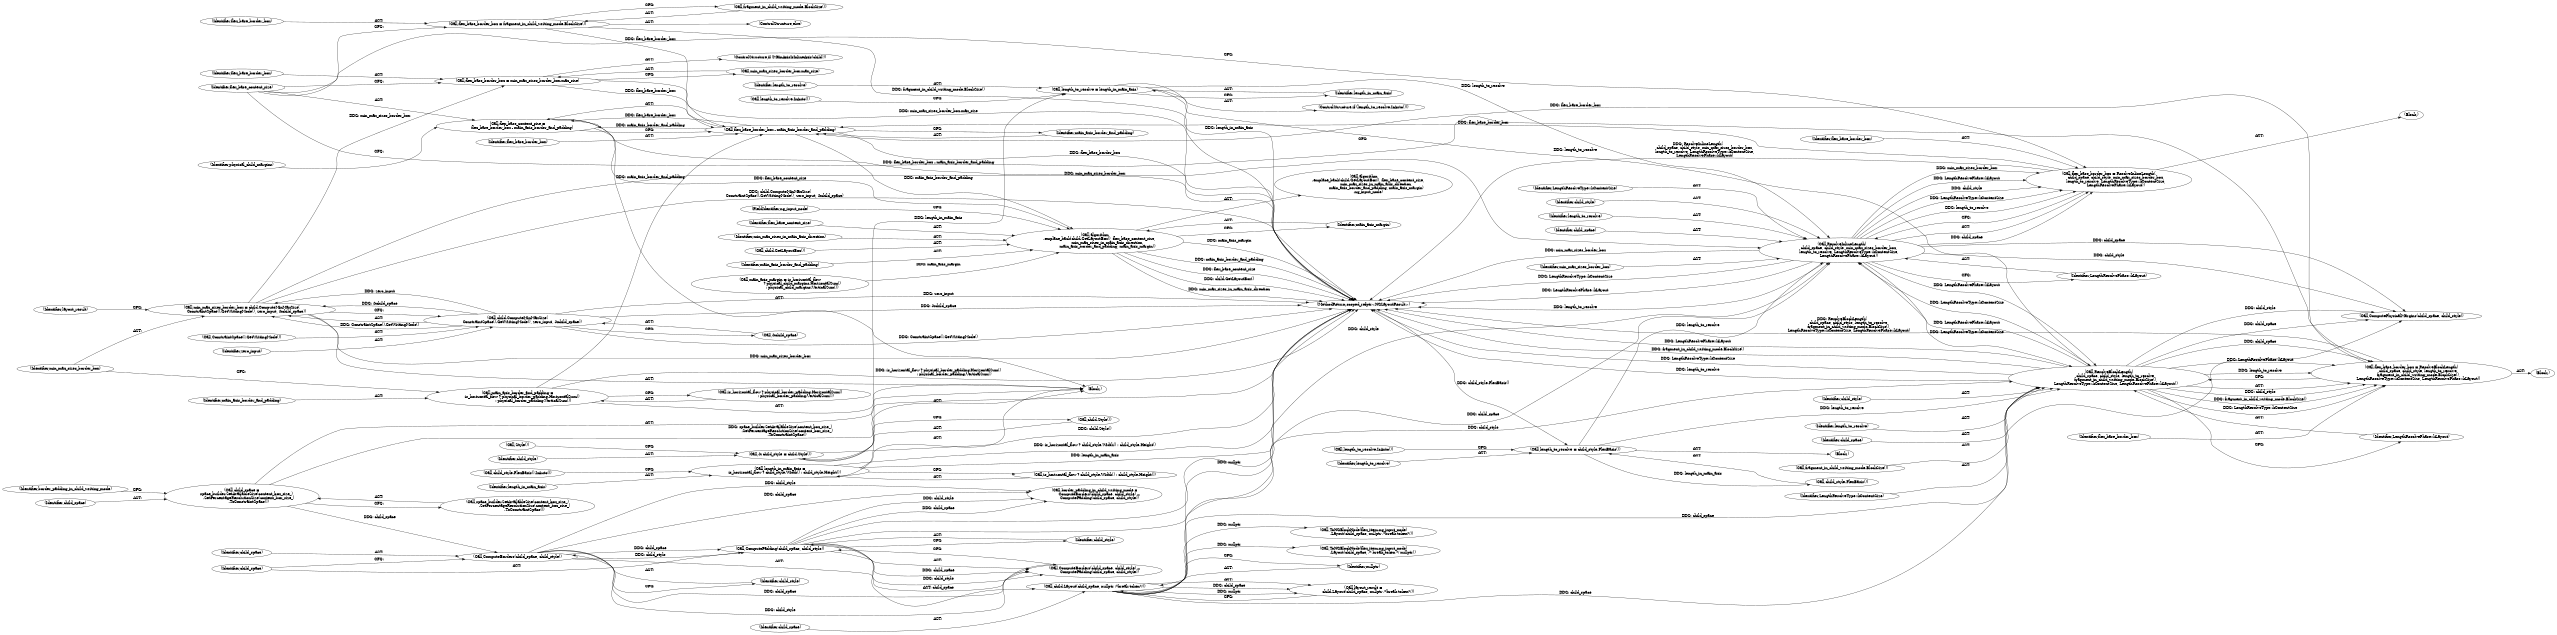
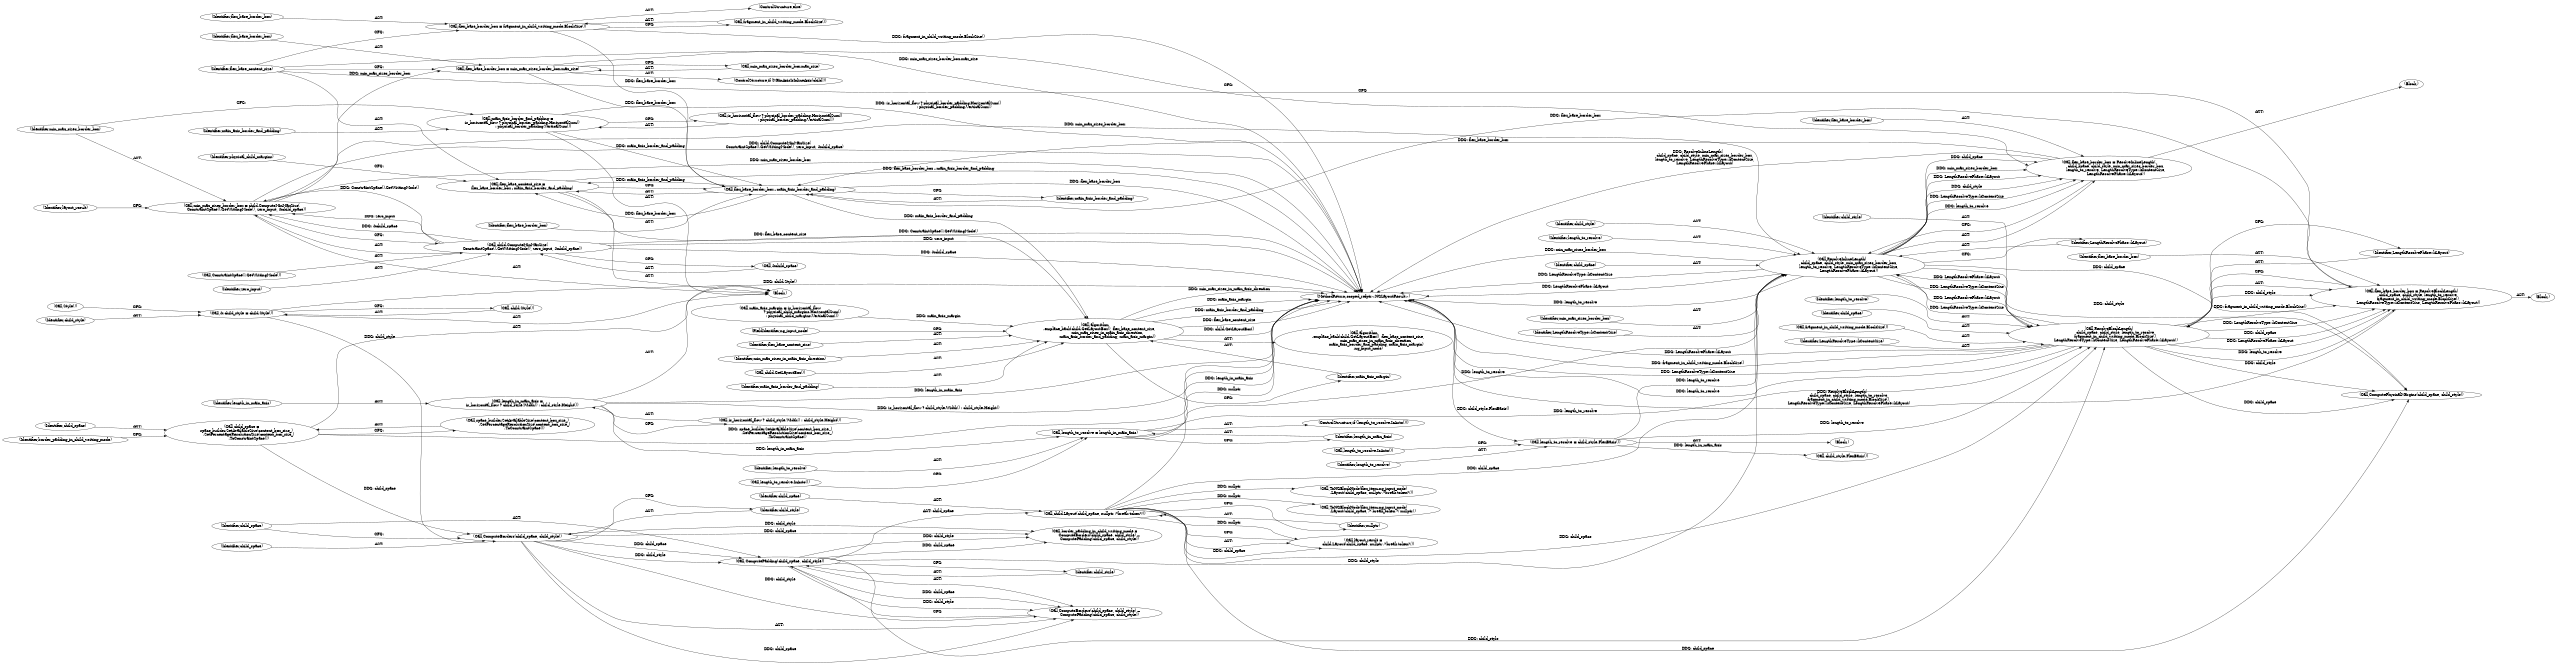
none -> (421, 410)
(1710, 466) -> none
(518, 473) -> none
